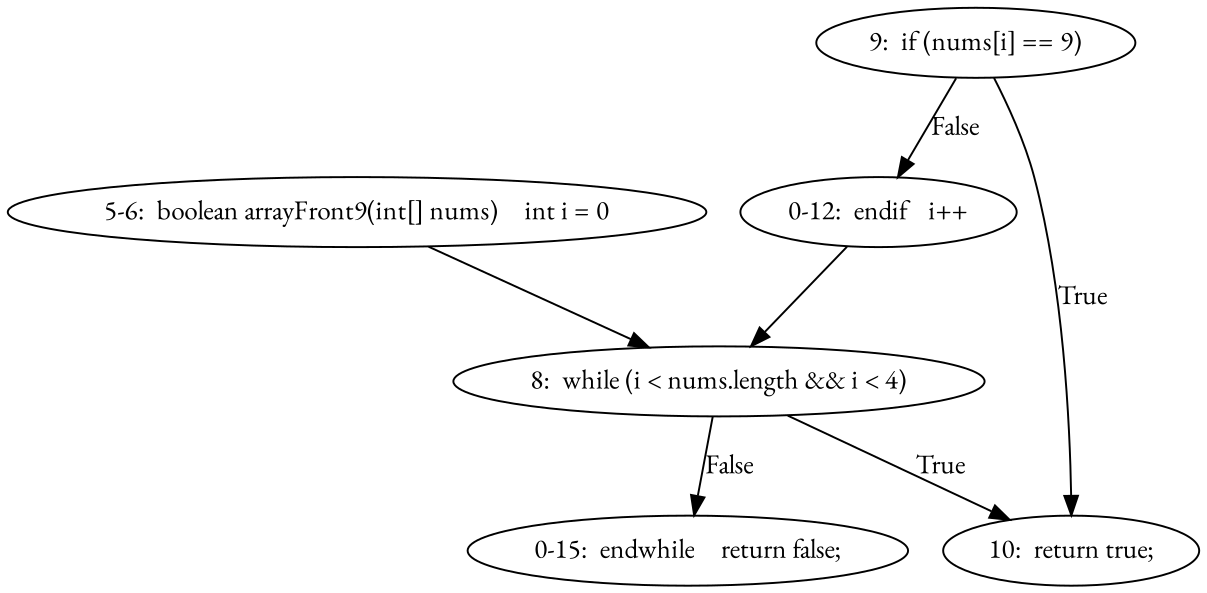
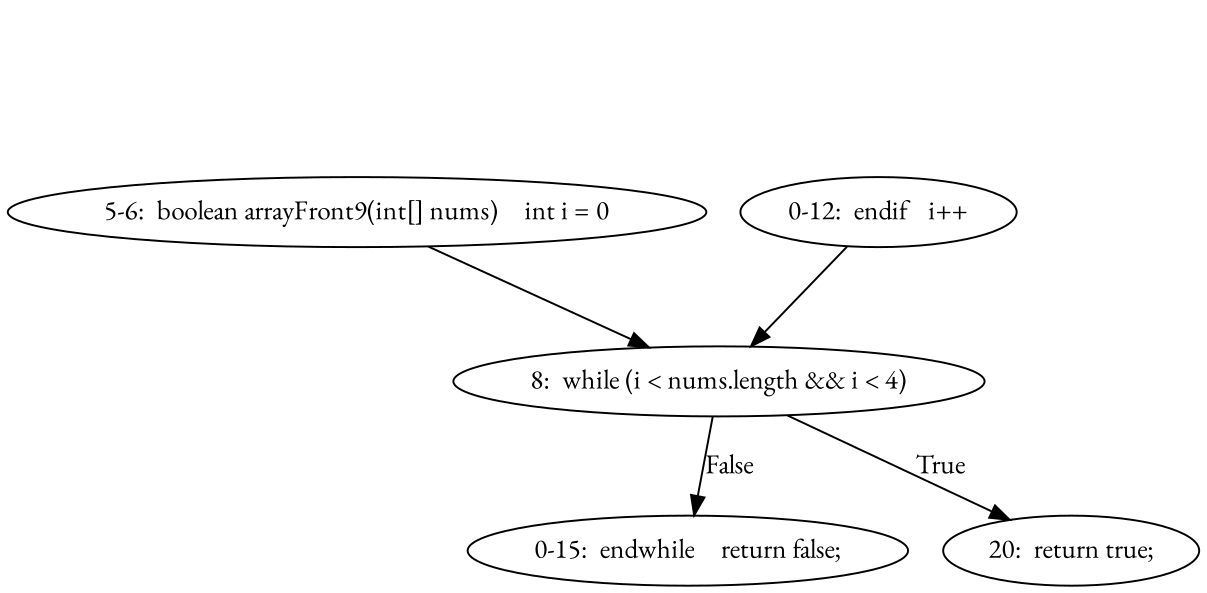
(976, 43) -> none
(1071, 551) -> (1071, 551)
